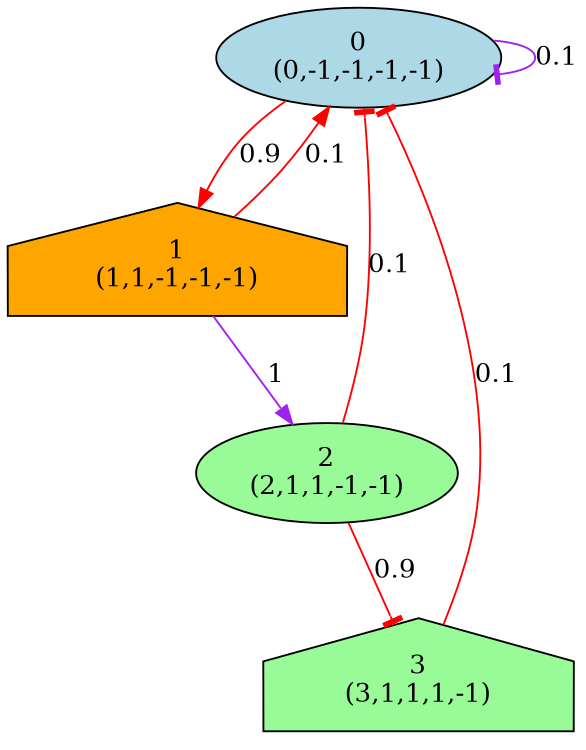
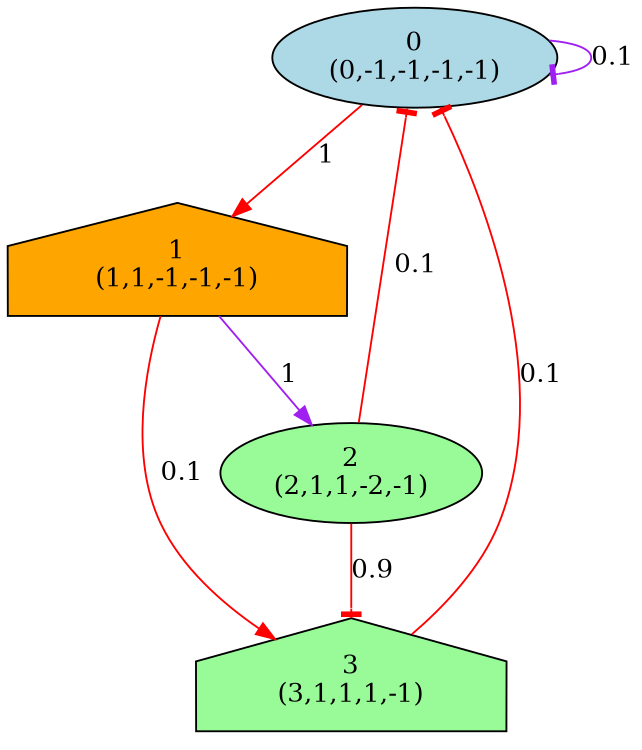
(261, 156) -> (327, 156)
(279, 173) -> (150, 492)
(327, 473) -> (351, 473)
